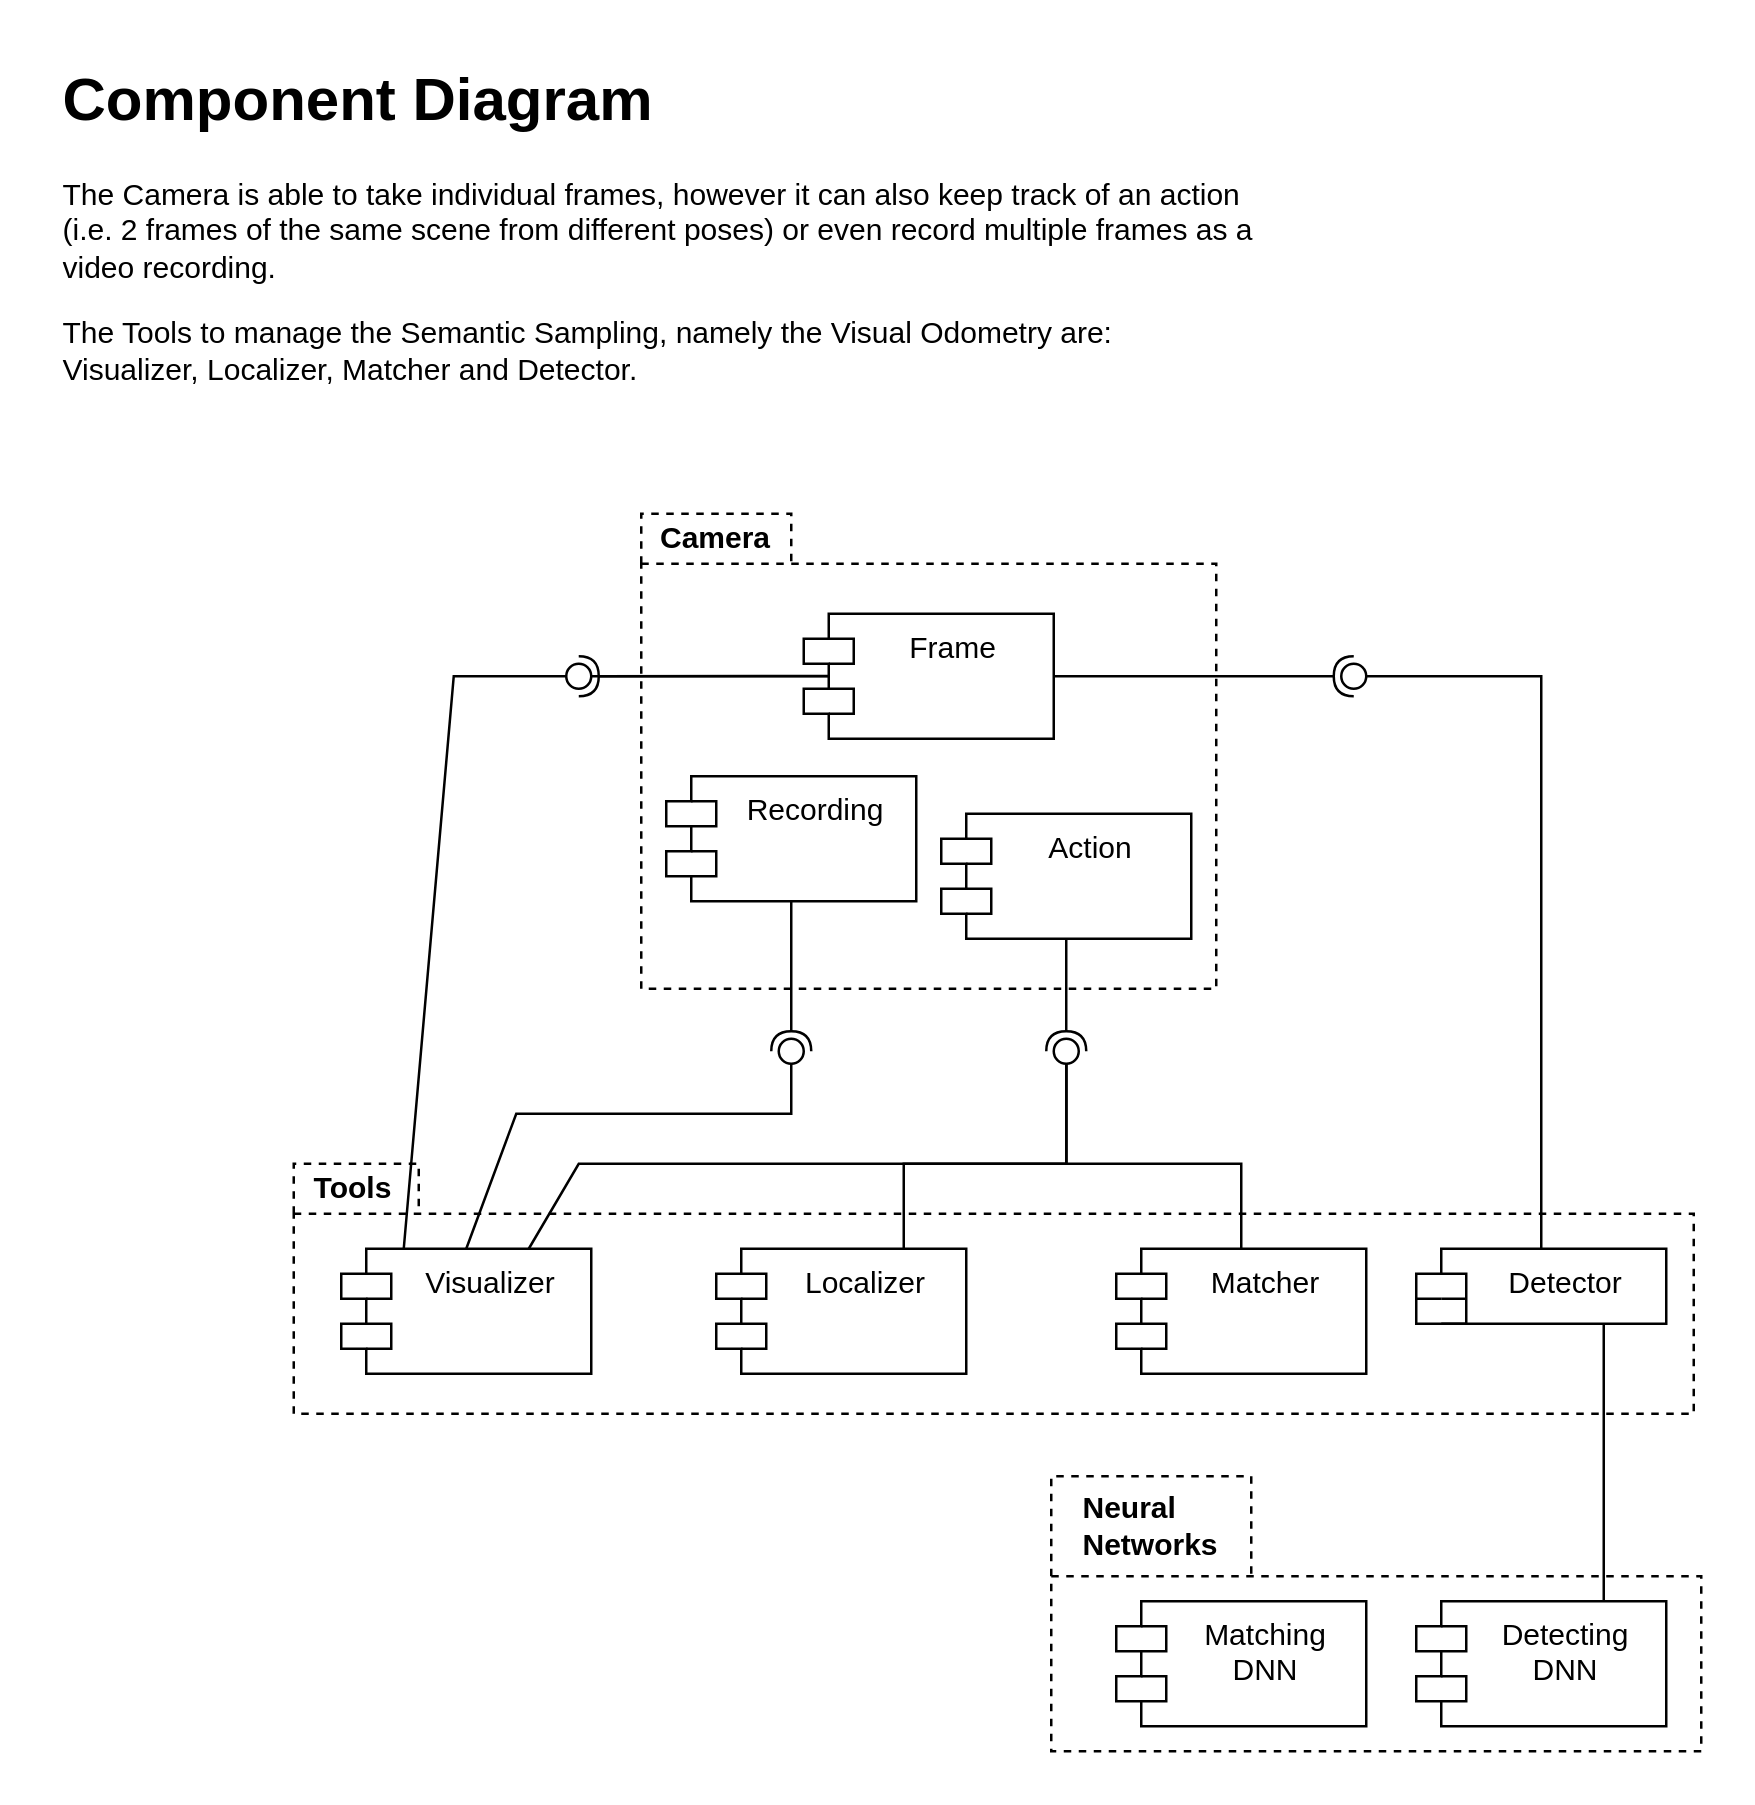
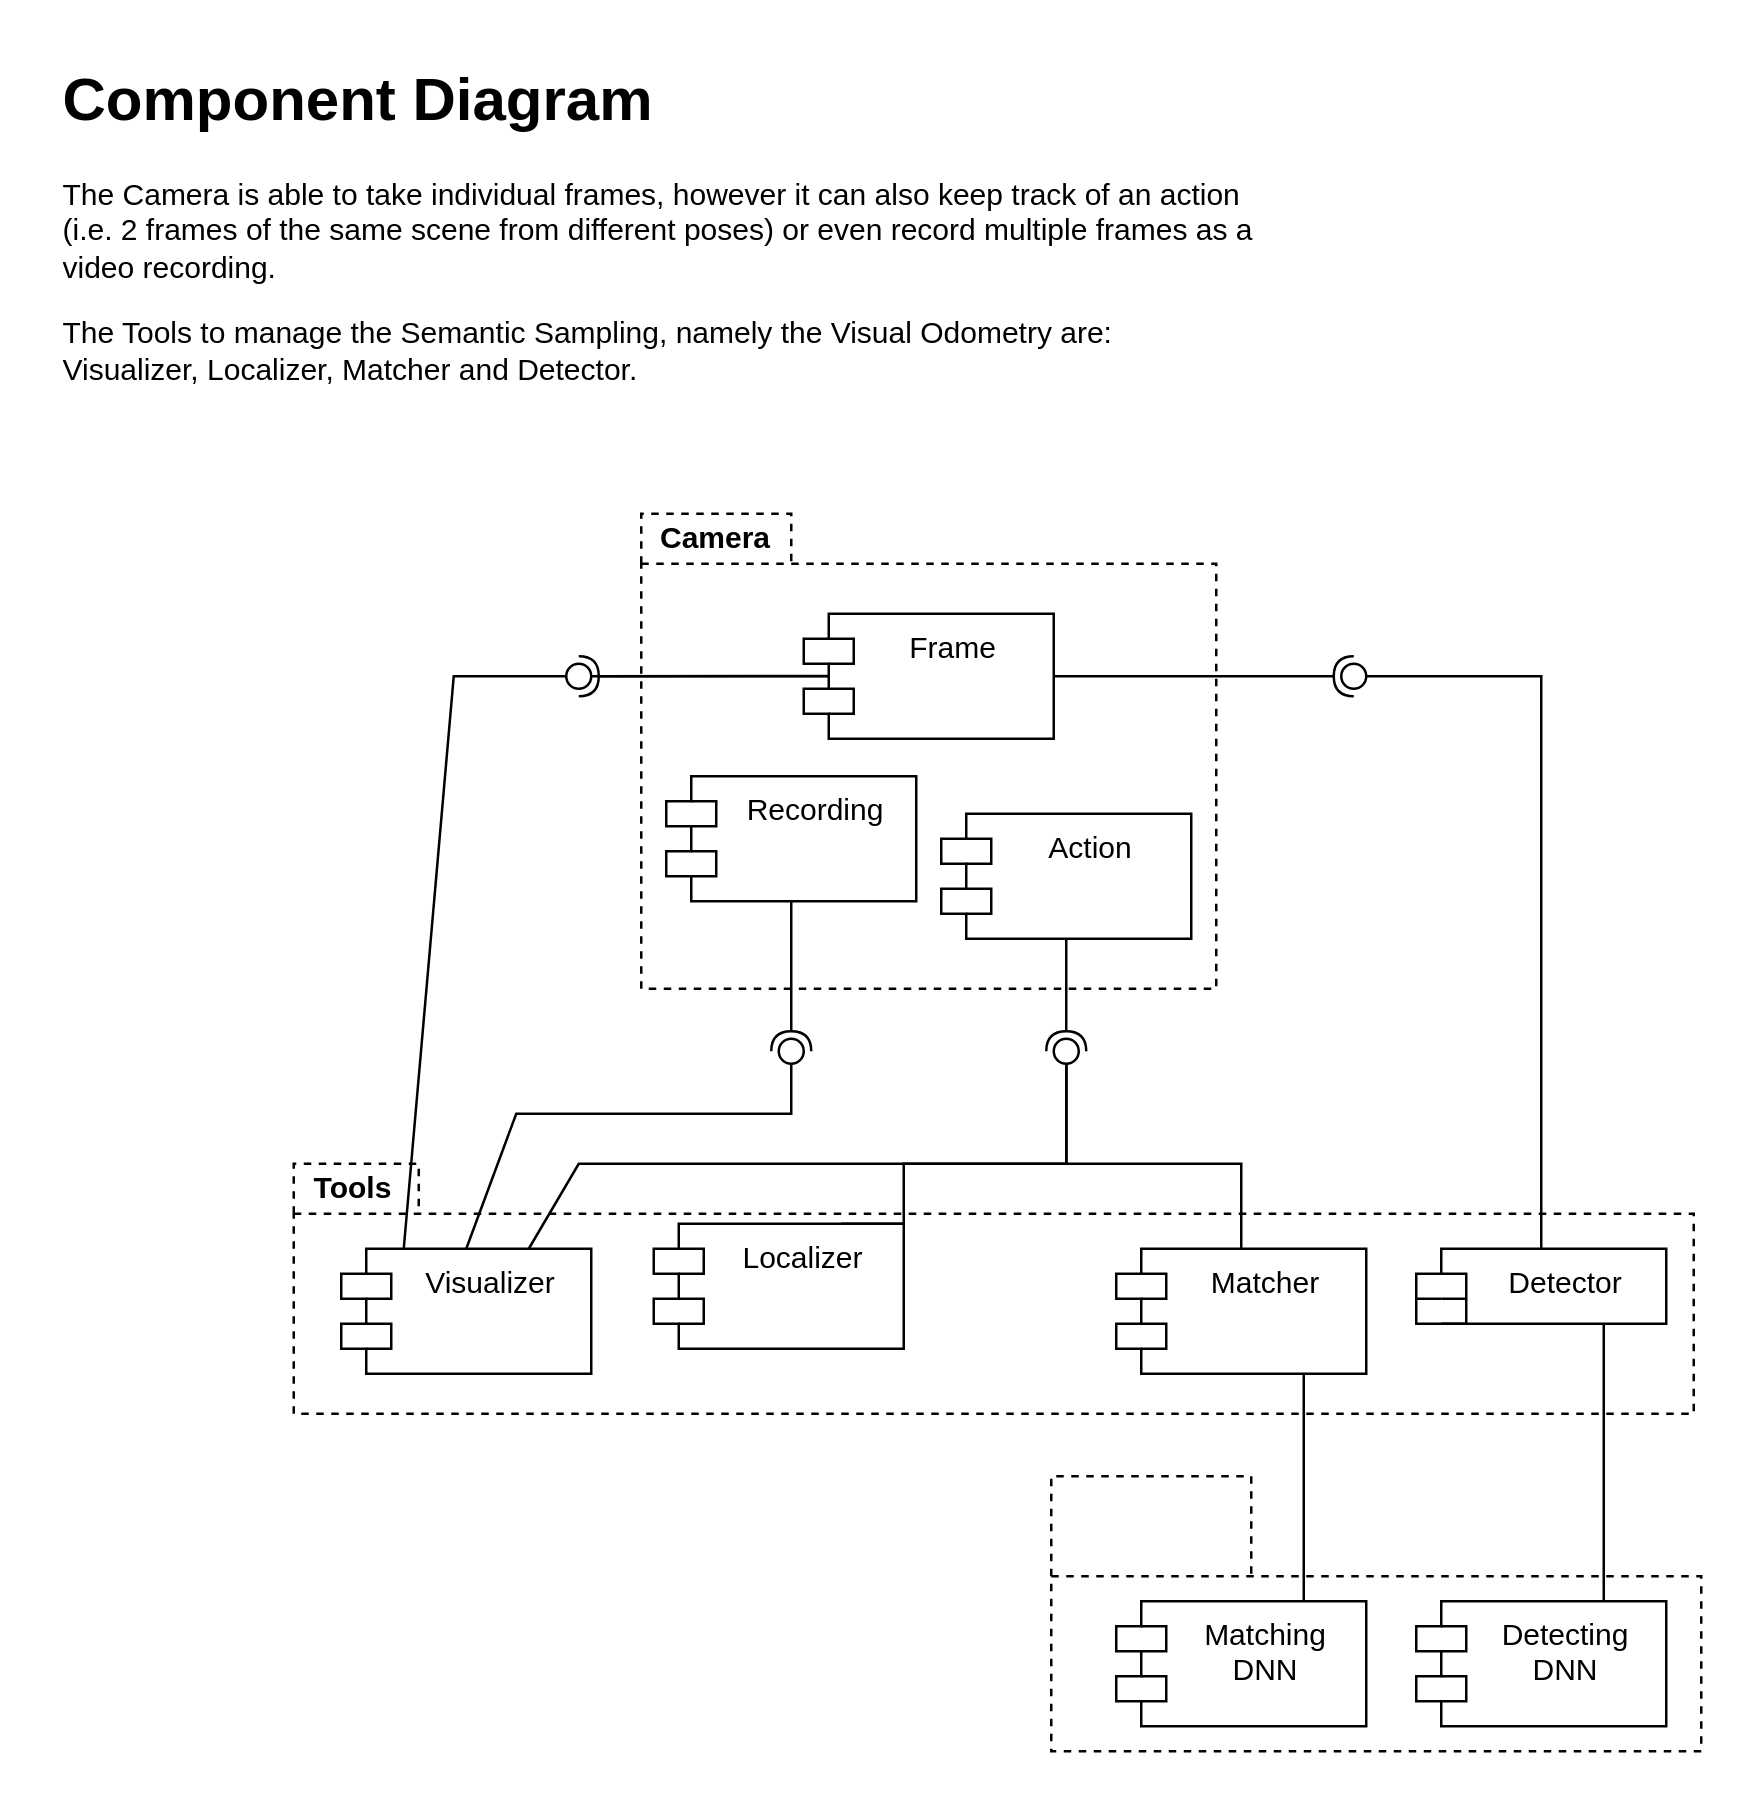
(841, 1311) -> (779, 1286)
none -> (1304, 1494)
(1154, 1526) -> none
